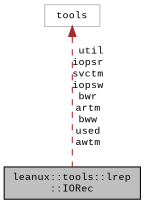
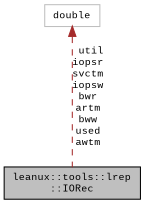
(72, 16) -> (72, 16)
